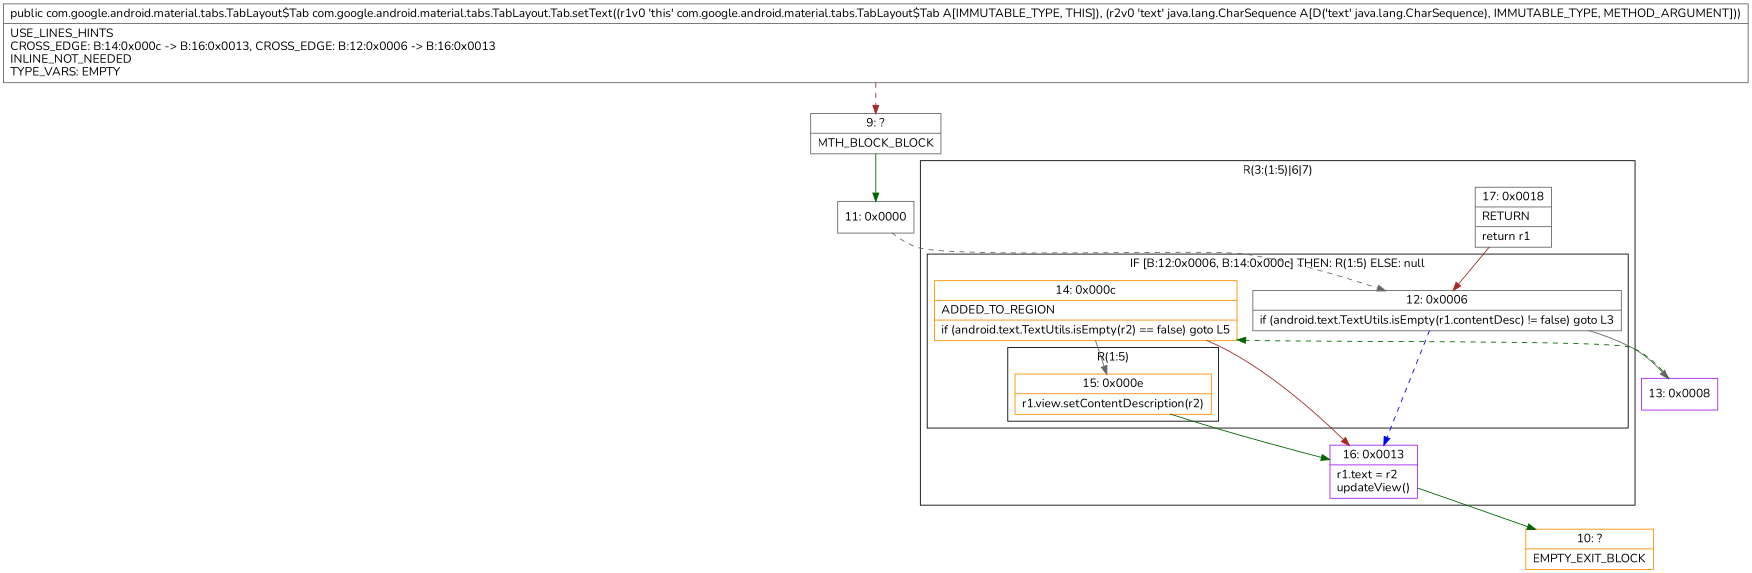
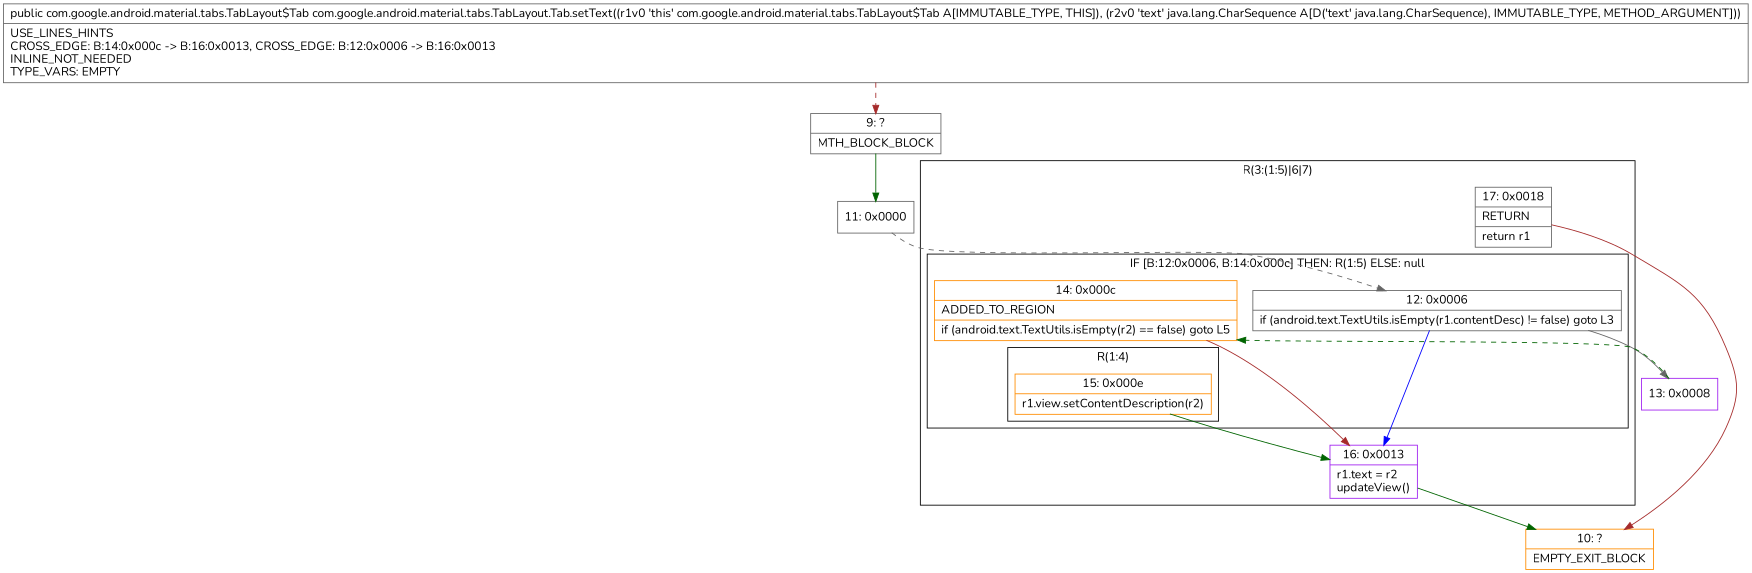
(1474, 265) -> (1726, 347)
(1100, 353) -> none
(1113, 357) -> (1113, 357)
(1408, 384) -> (1408, 384)
